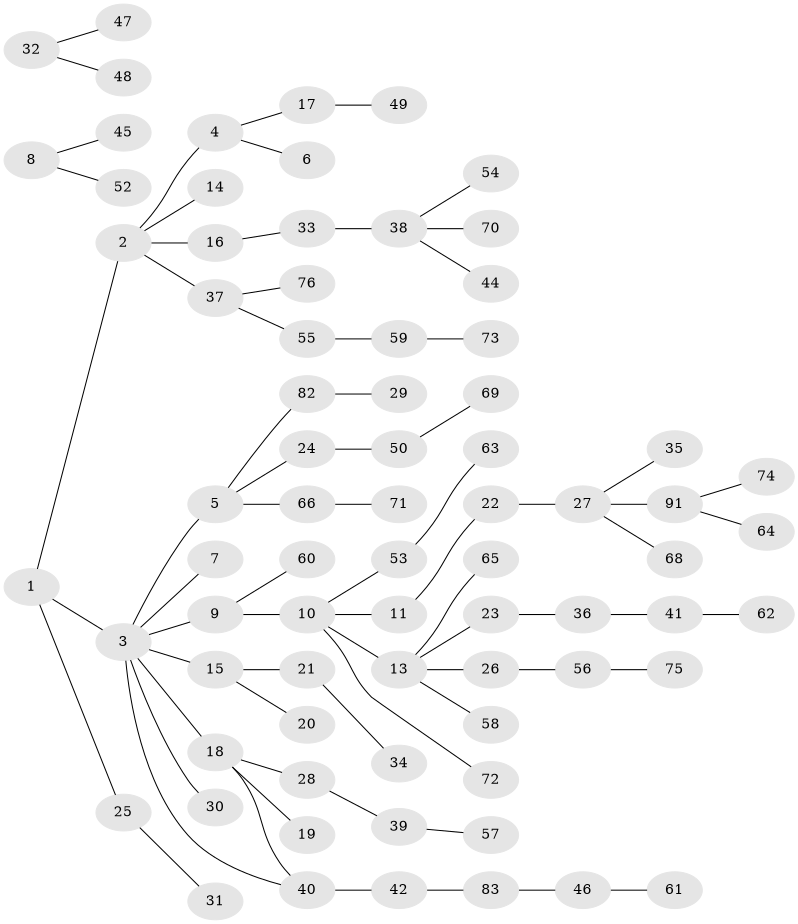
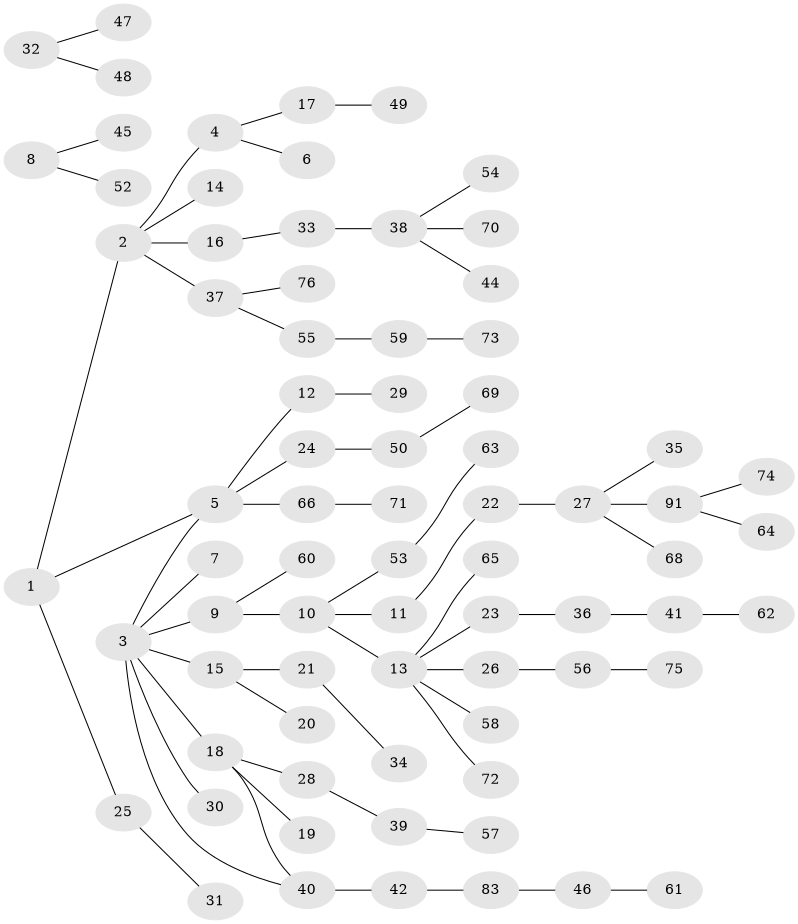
(307, 394) -> (307, 394)
(78, 615) -> (124, 546)
(387, 708) -> (443, 726)
